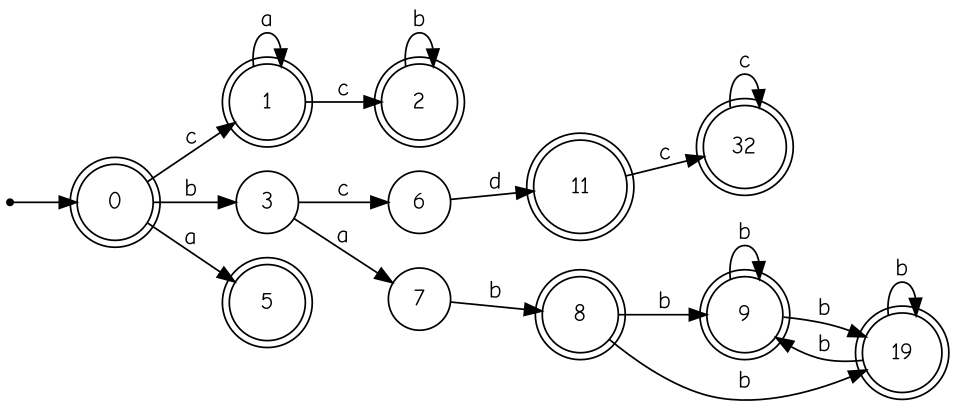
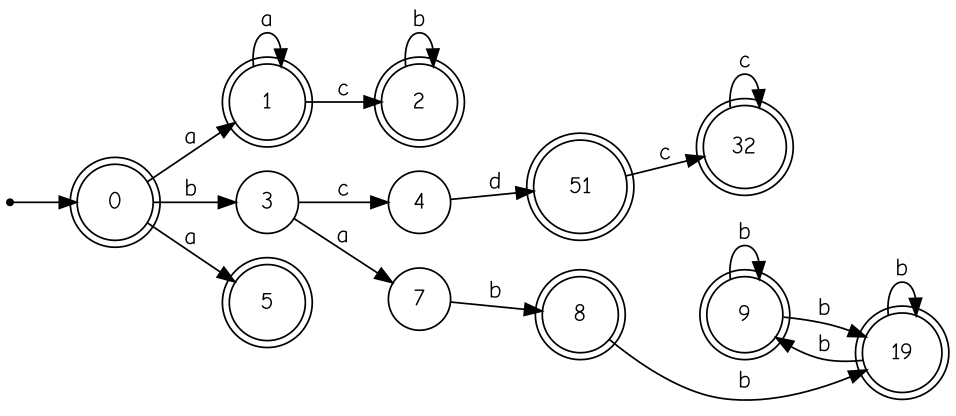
(191, 137) -> (191, 137)
(580, 187) -> (580, 187)
(419, 202) -> (419, 202)
(654, 315) -> none
